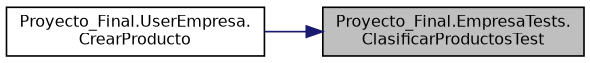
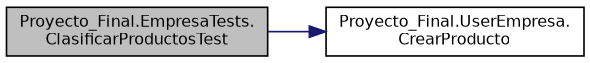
(285, 32) -> (289, 32)
